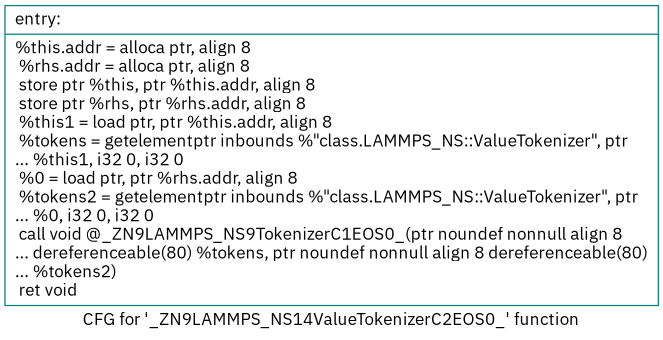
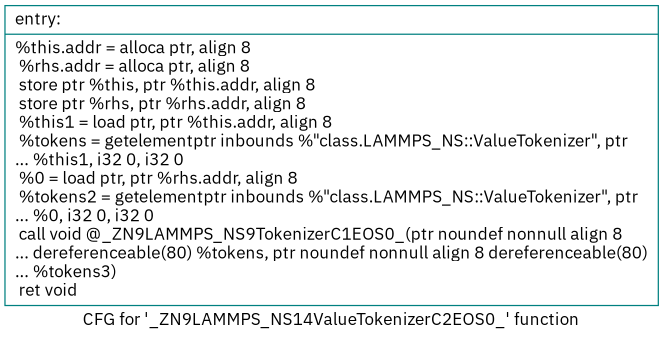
(66, 272) -> (66, 272)
